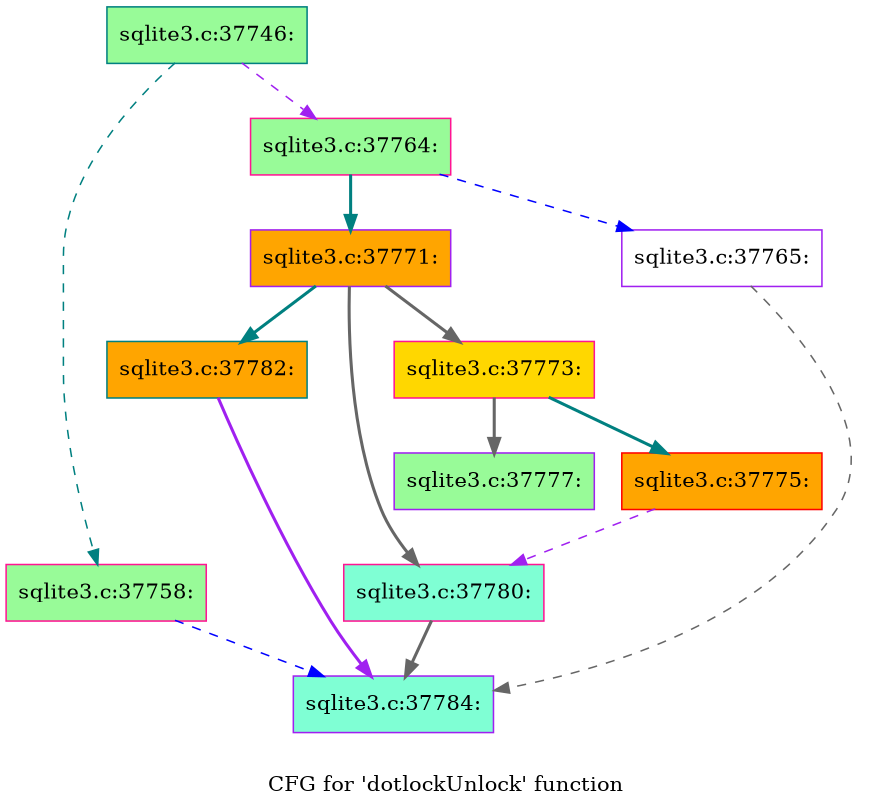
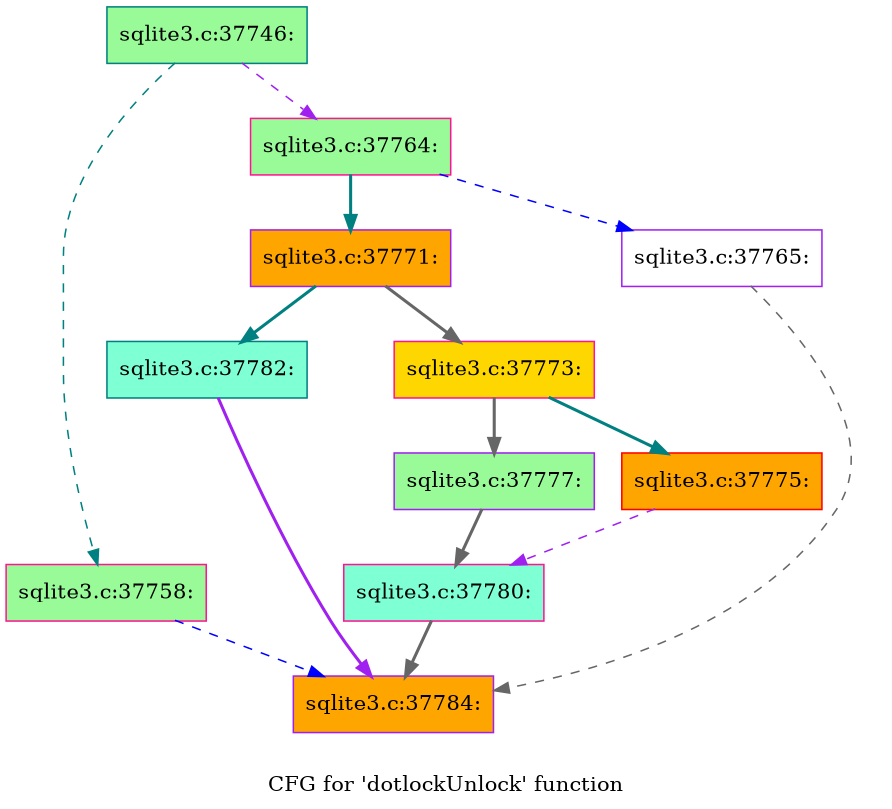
(207, 370) -> (207, 370)
(358, 425) -> (472, 530)
(393, 704) -> (393, 704)
